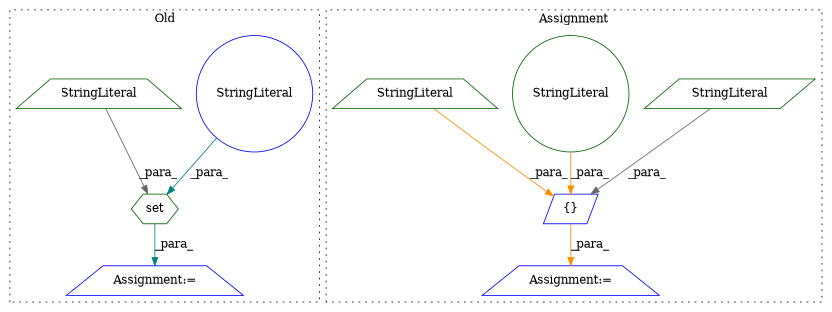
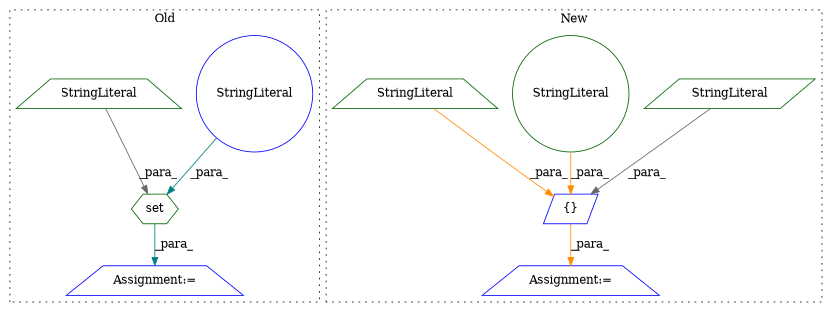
(574, 19) -> (574, 19)
